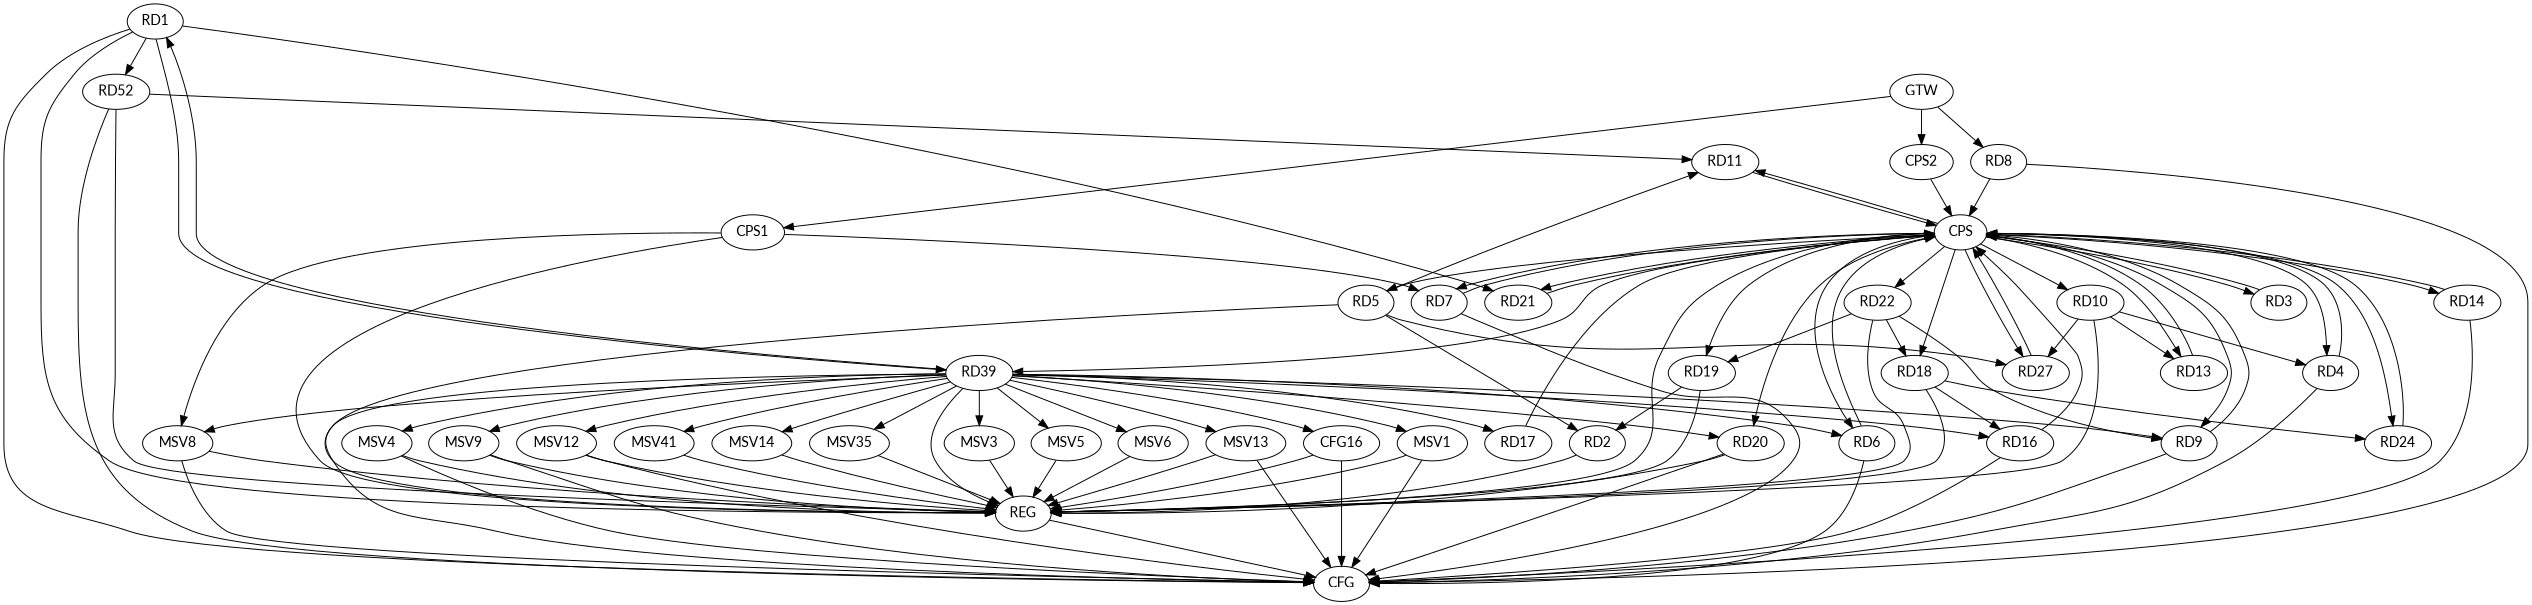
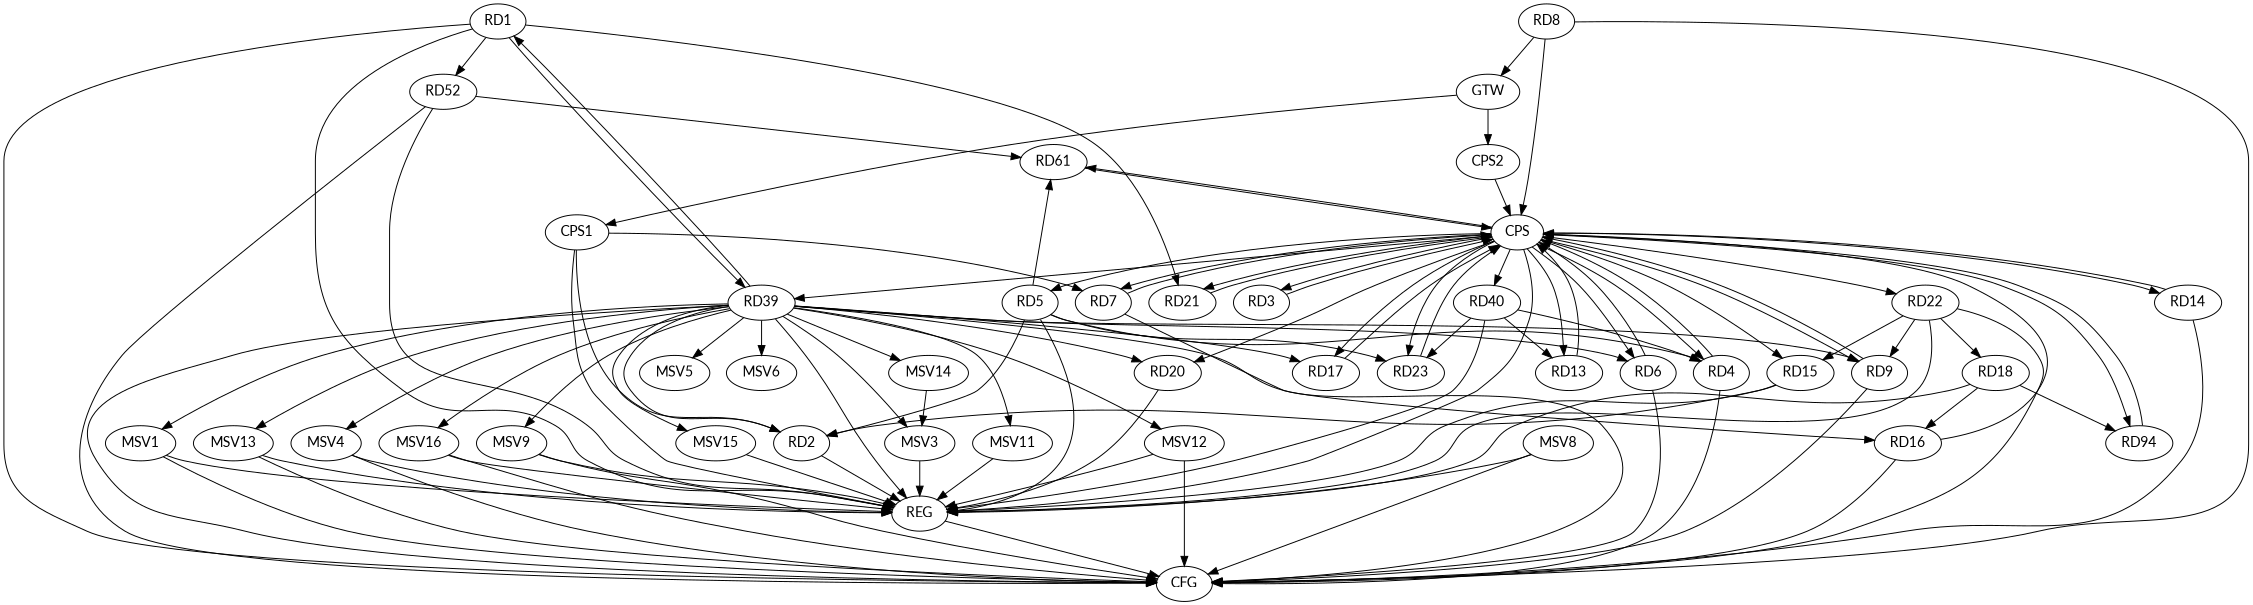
(1957, 124) -> (1521, 53)
(1725, 162) -> (1054, 162)
(411, 247) -> (603, 370)
(1939, 298) -> (1412, 286)
(2090, 303) -> (1487, 303)
none -> (1339, 341)
(1702, 373) -> (1800, 373)
(2036, 373) -> (1411, 373)
(561, 393) -> (631, 390)
(654, 443) -> (1013, 443)
(849, 443) -> (716, 443)
(1342, 443) -> (419, 443)
(2398, 443) -> (2139, 443)
(1047, 474) -> none
(1091, 477) -> none
(884, 482) -> (925, 403)
(1550, 513) -> (1824, 537)
